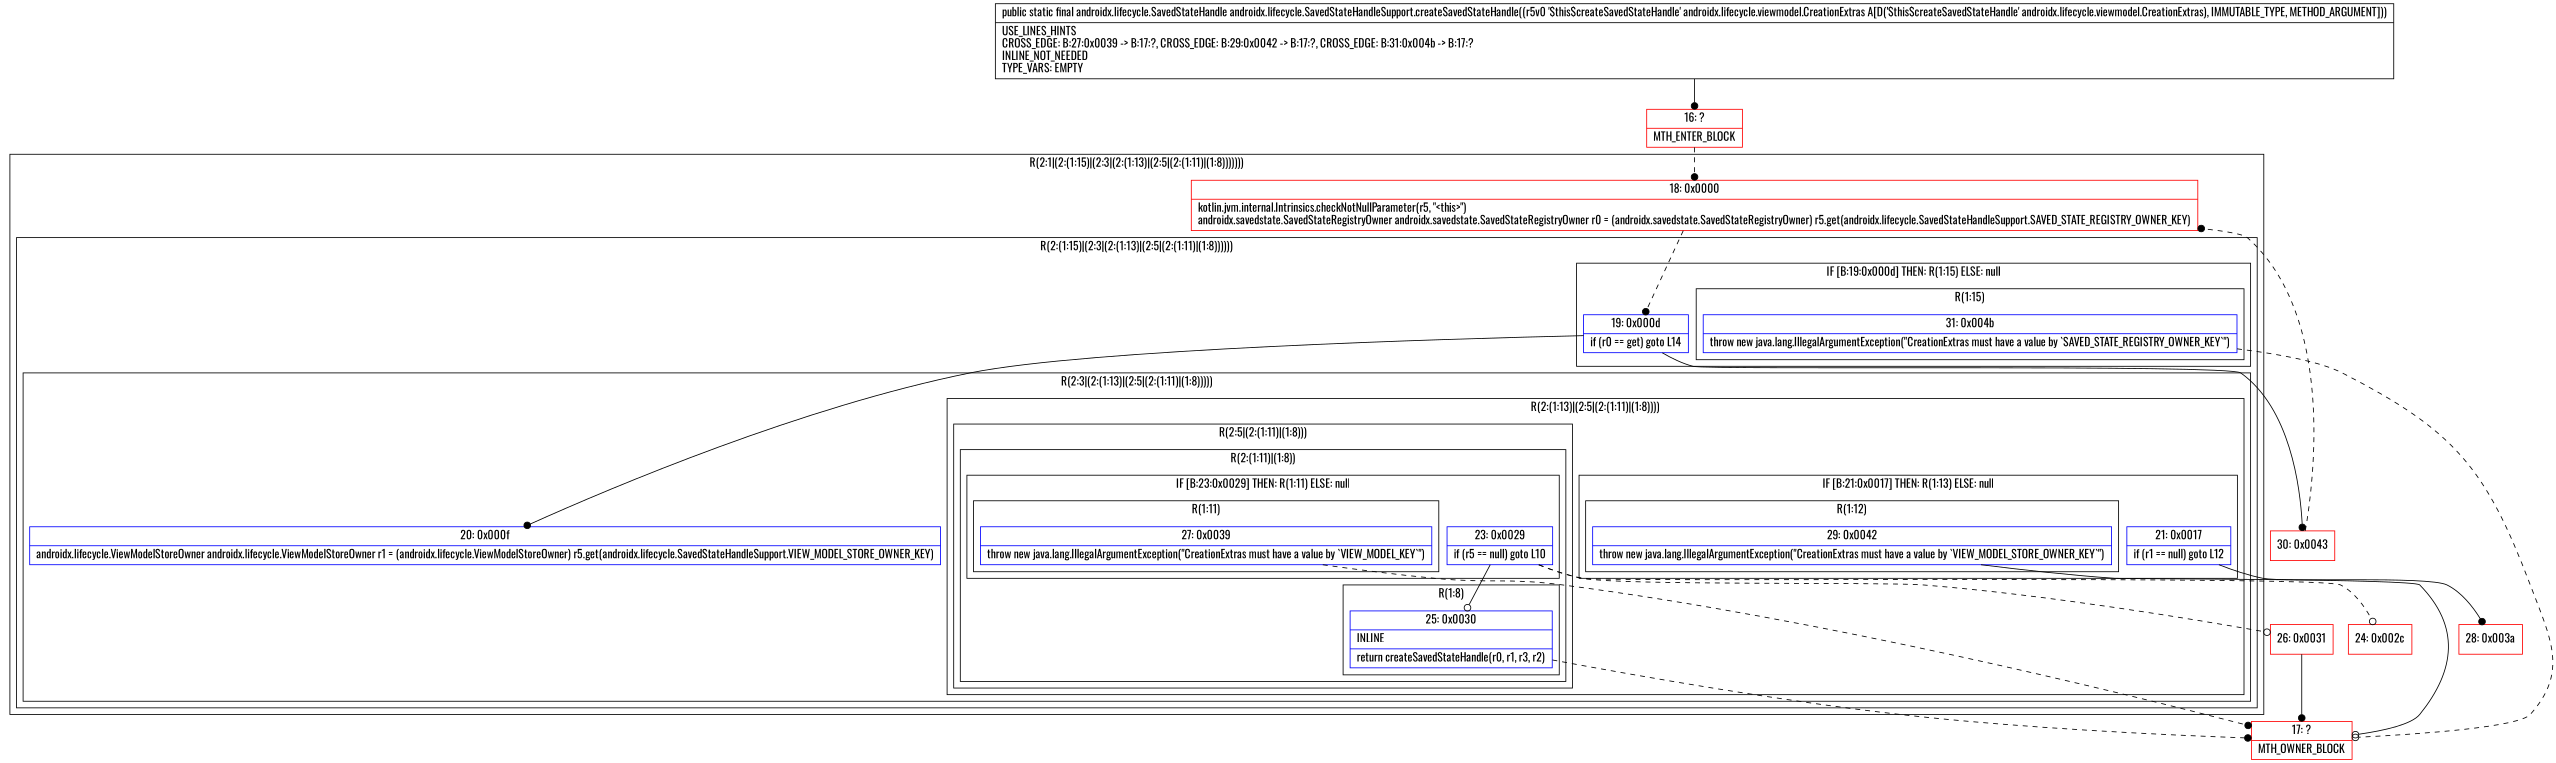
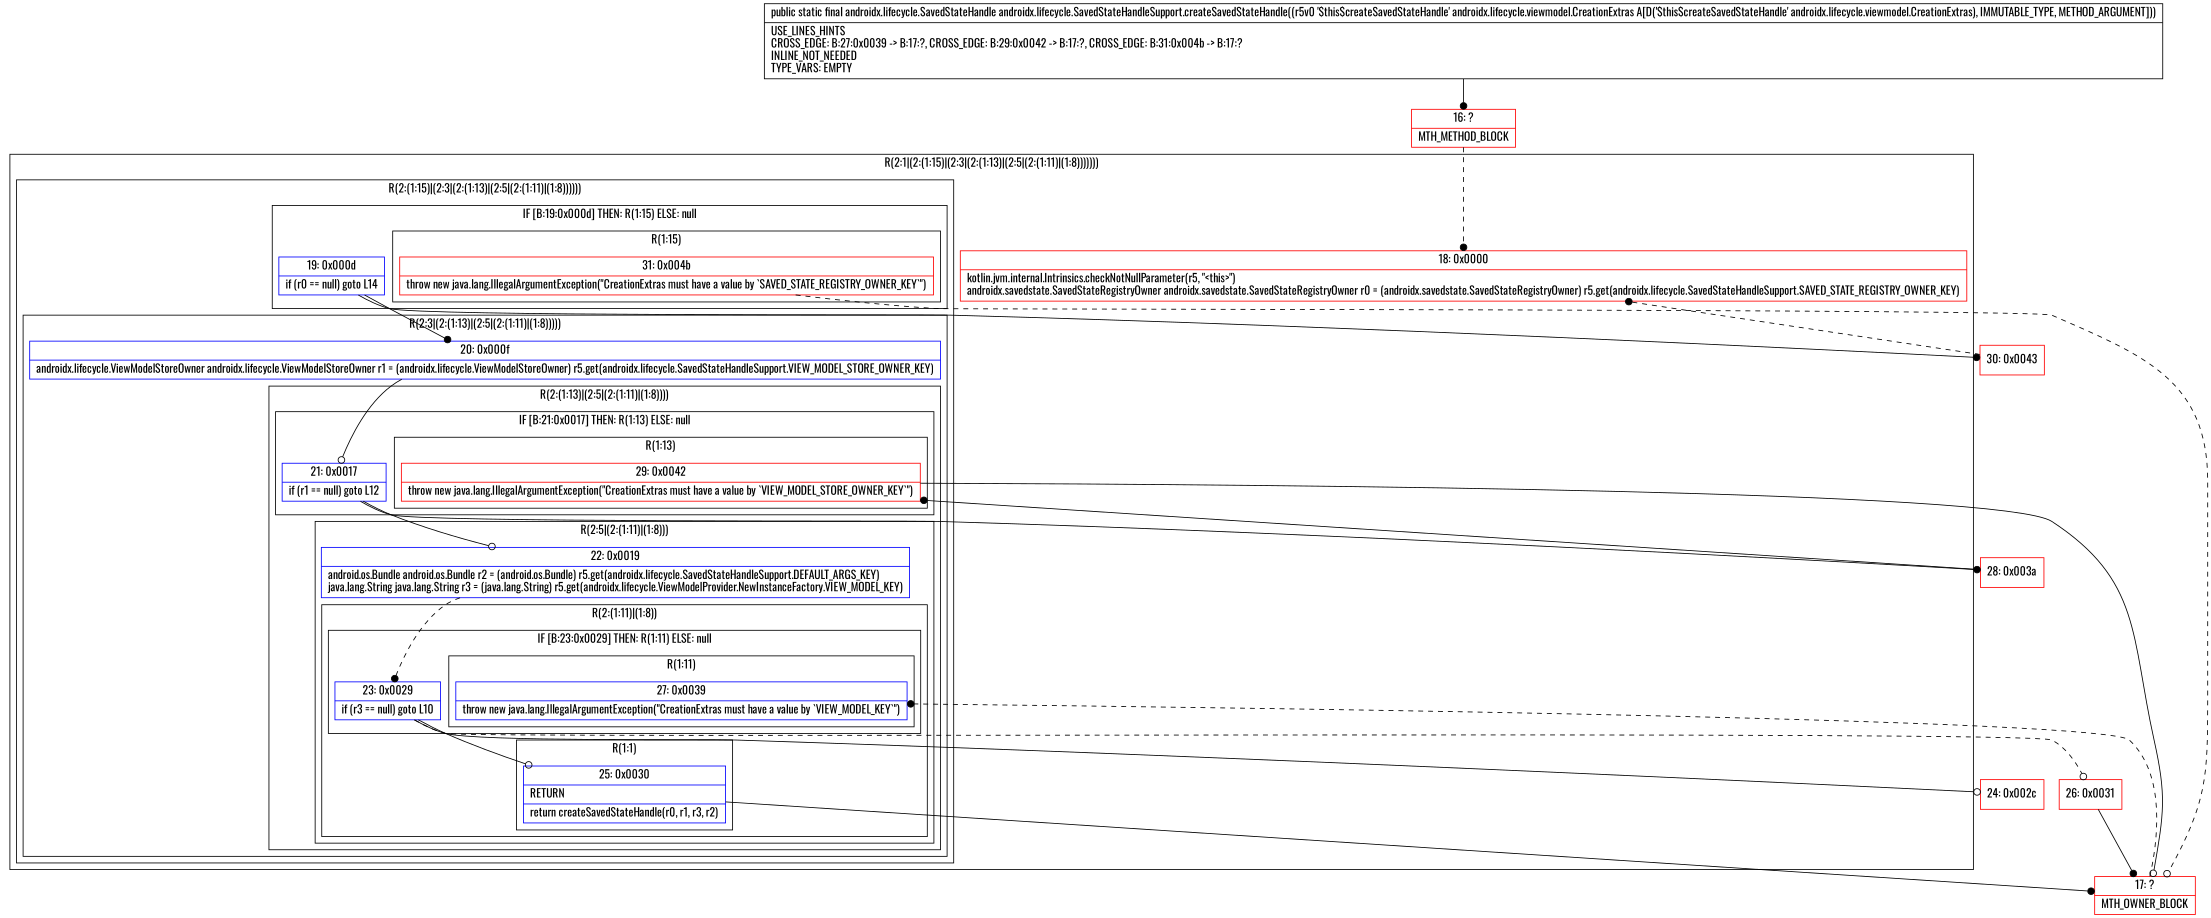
(1695, 137) -> (1464, 137)
(1665, 270) -> none
(1970, 334) -> (667, 276)
(1636, 343) -> (332, 285)
none -> (363, 417)
(1852, 510) -> (661, 447)
none -> (1454, 535)
(1852, 546) -> (661, 482)
(1500, 555) -> (388, 710)
none -> (615, 573)
(1962, 580) -> (1193, 757)
(1451, 594) -> (625, 750)
(1788, 622) -> (1594, 715)
(1371, 639) -> (548, 794)
(1949, 720) -> (1407, 846)
